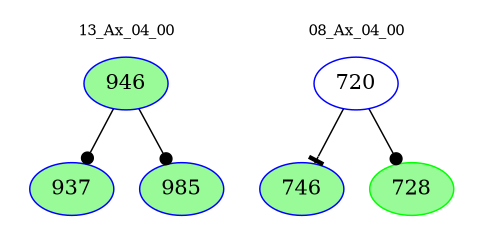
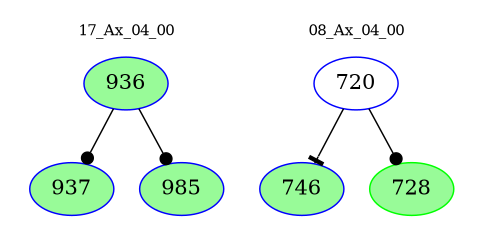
(127, 32) -> (127, 32)
(126, 84) -> (126, 84)
